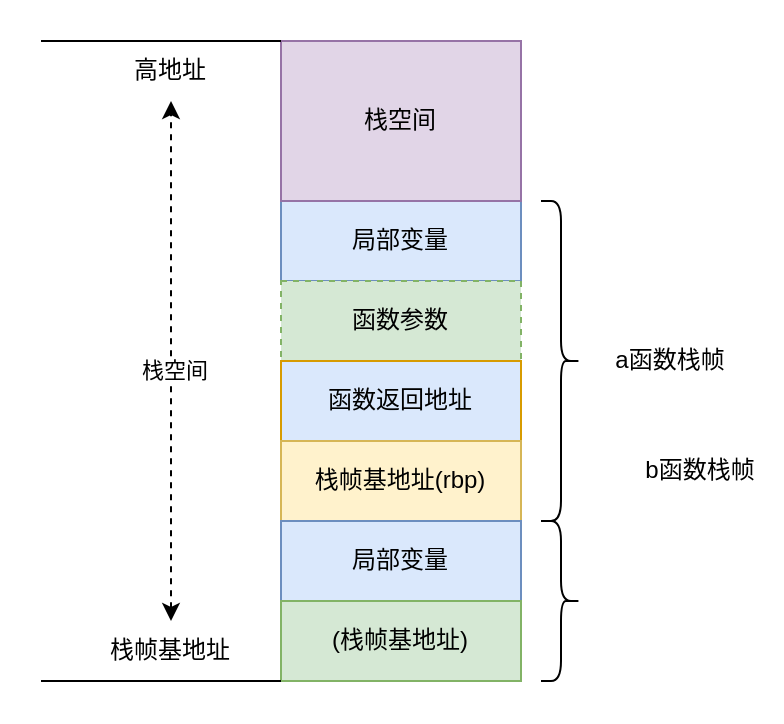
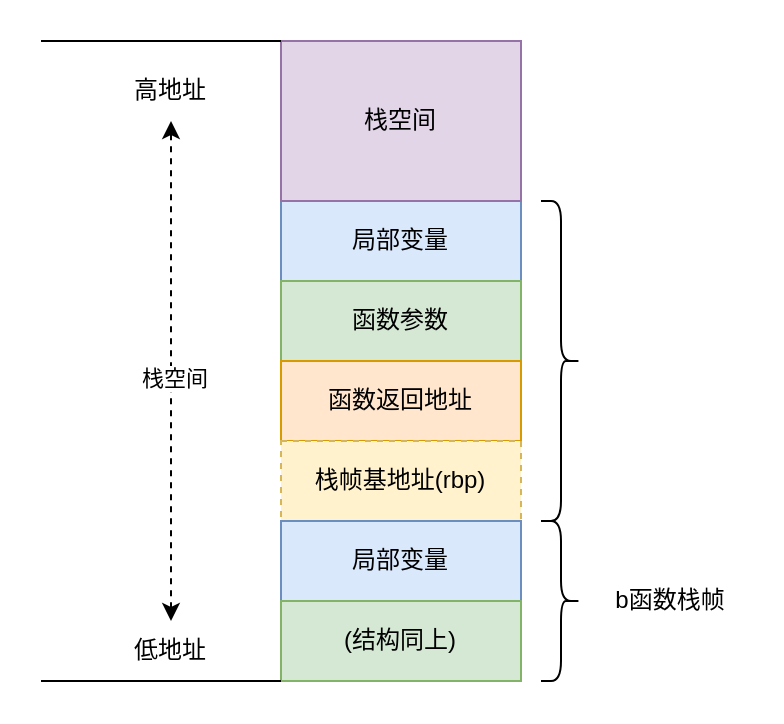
(171, 71) -> (171, 91)
(401, 321) -> (401, 321)
(671, 361) -> none
(401, 401) -> (401, 401)
(701, 471) -> (671, 601)
(401, 481) -> (401, 481)
(401, 641) -> (401, 641)
(171, 651) -> (171, 651)
